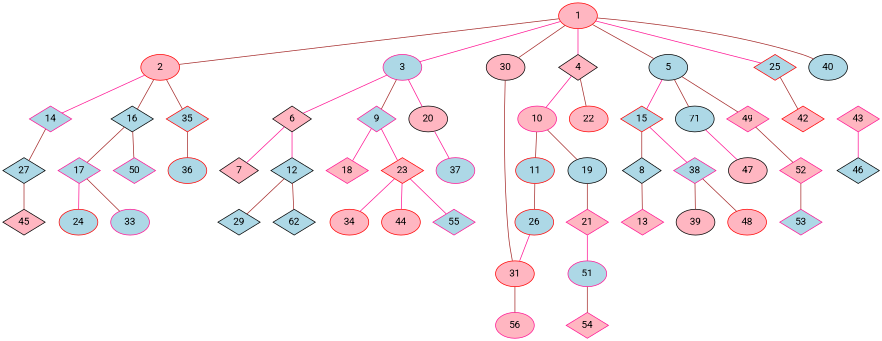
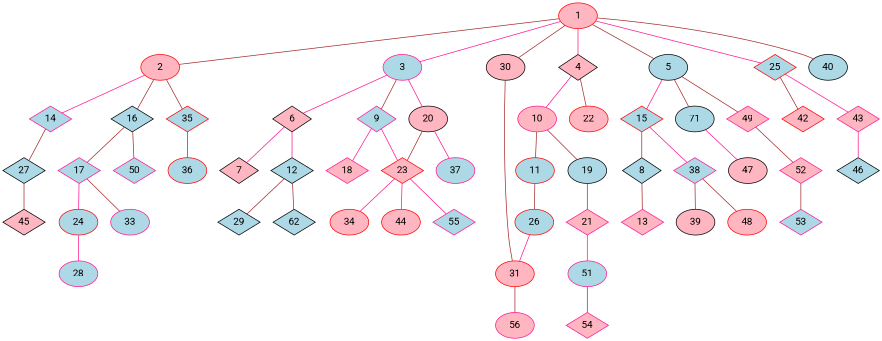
none -> (817, 93)
none -> (415, 146)
none -> (78, 274)
